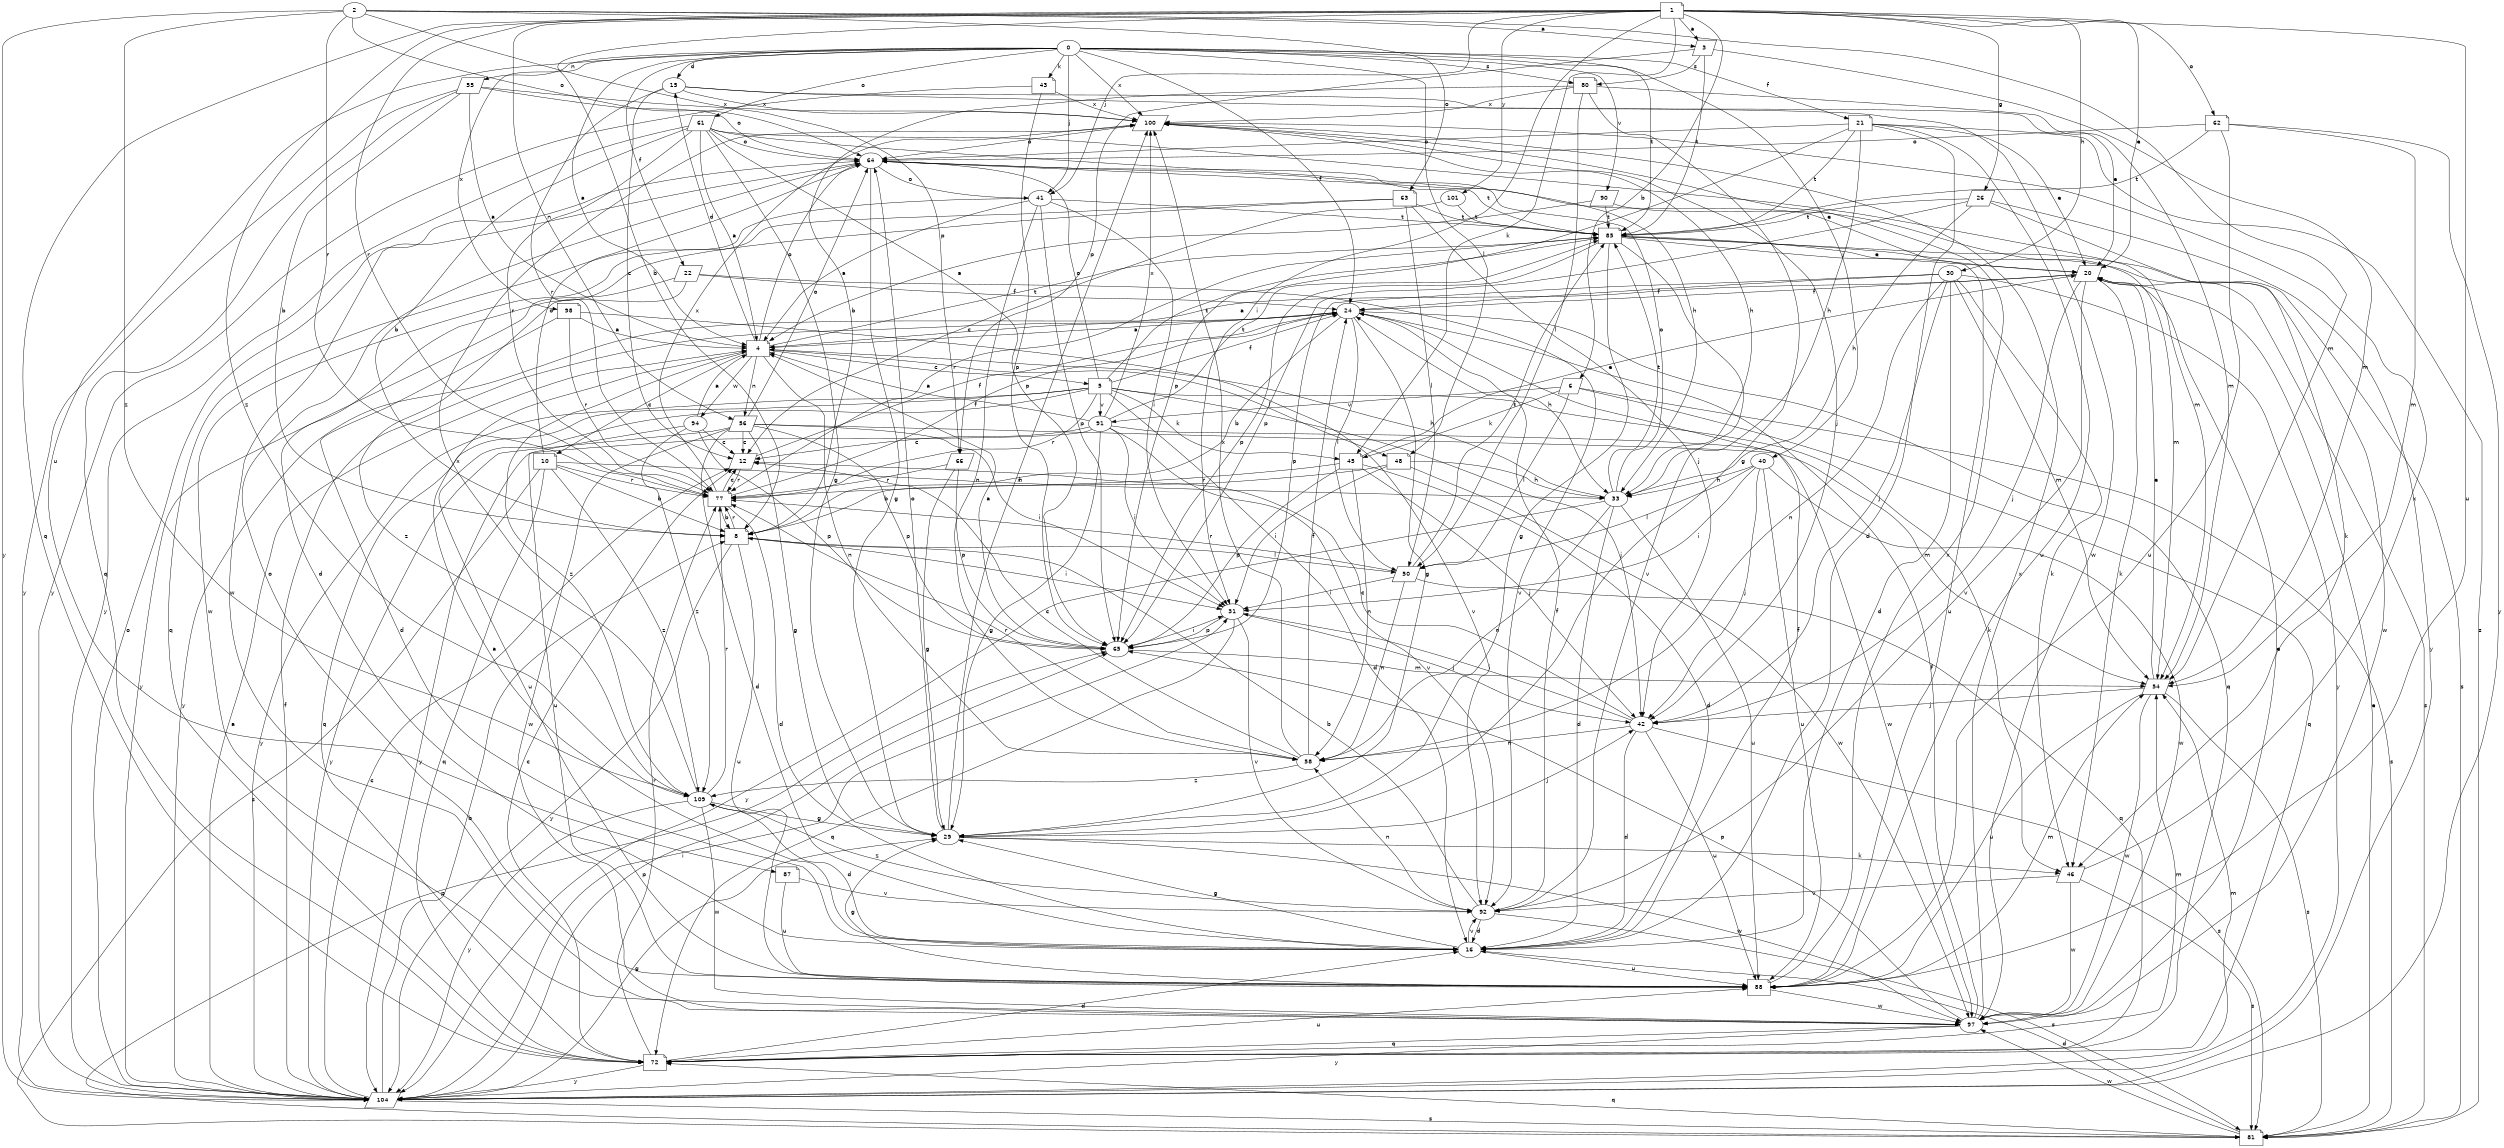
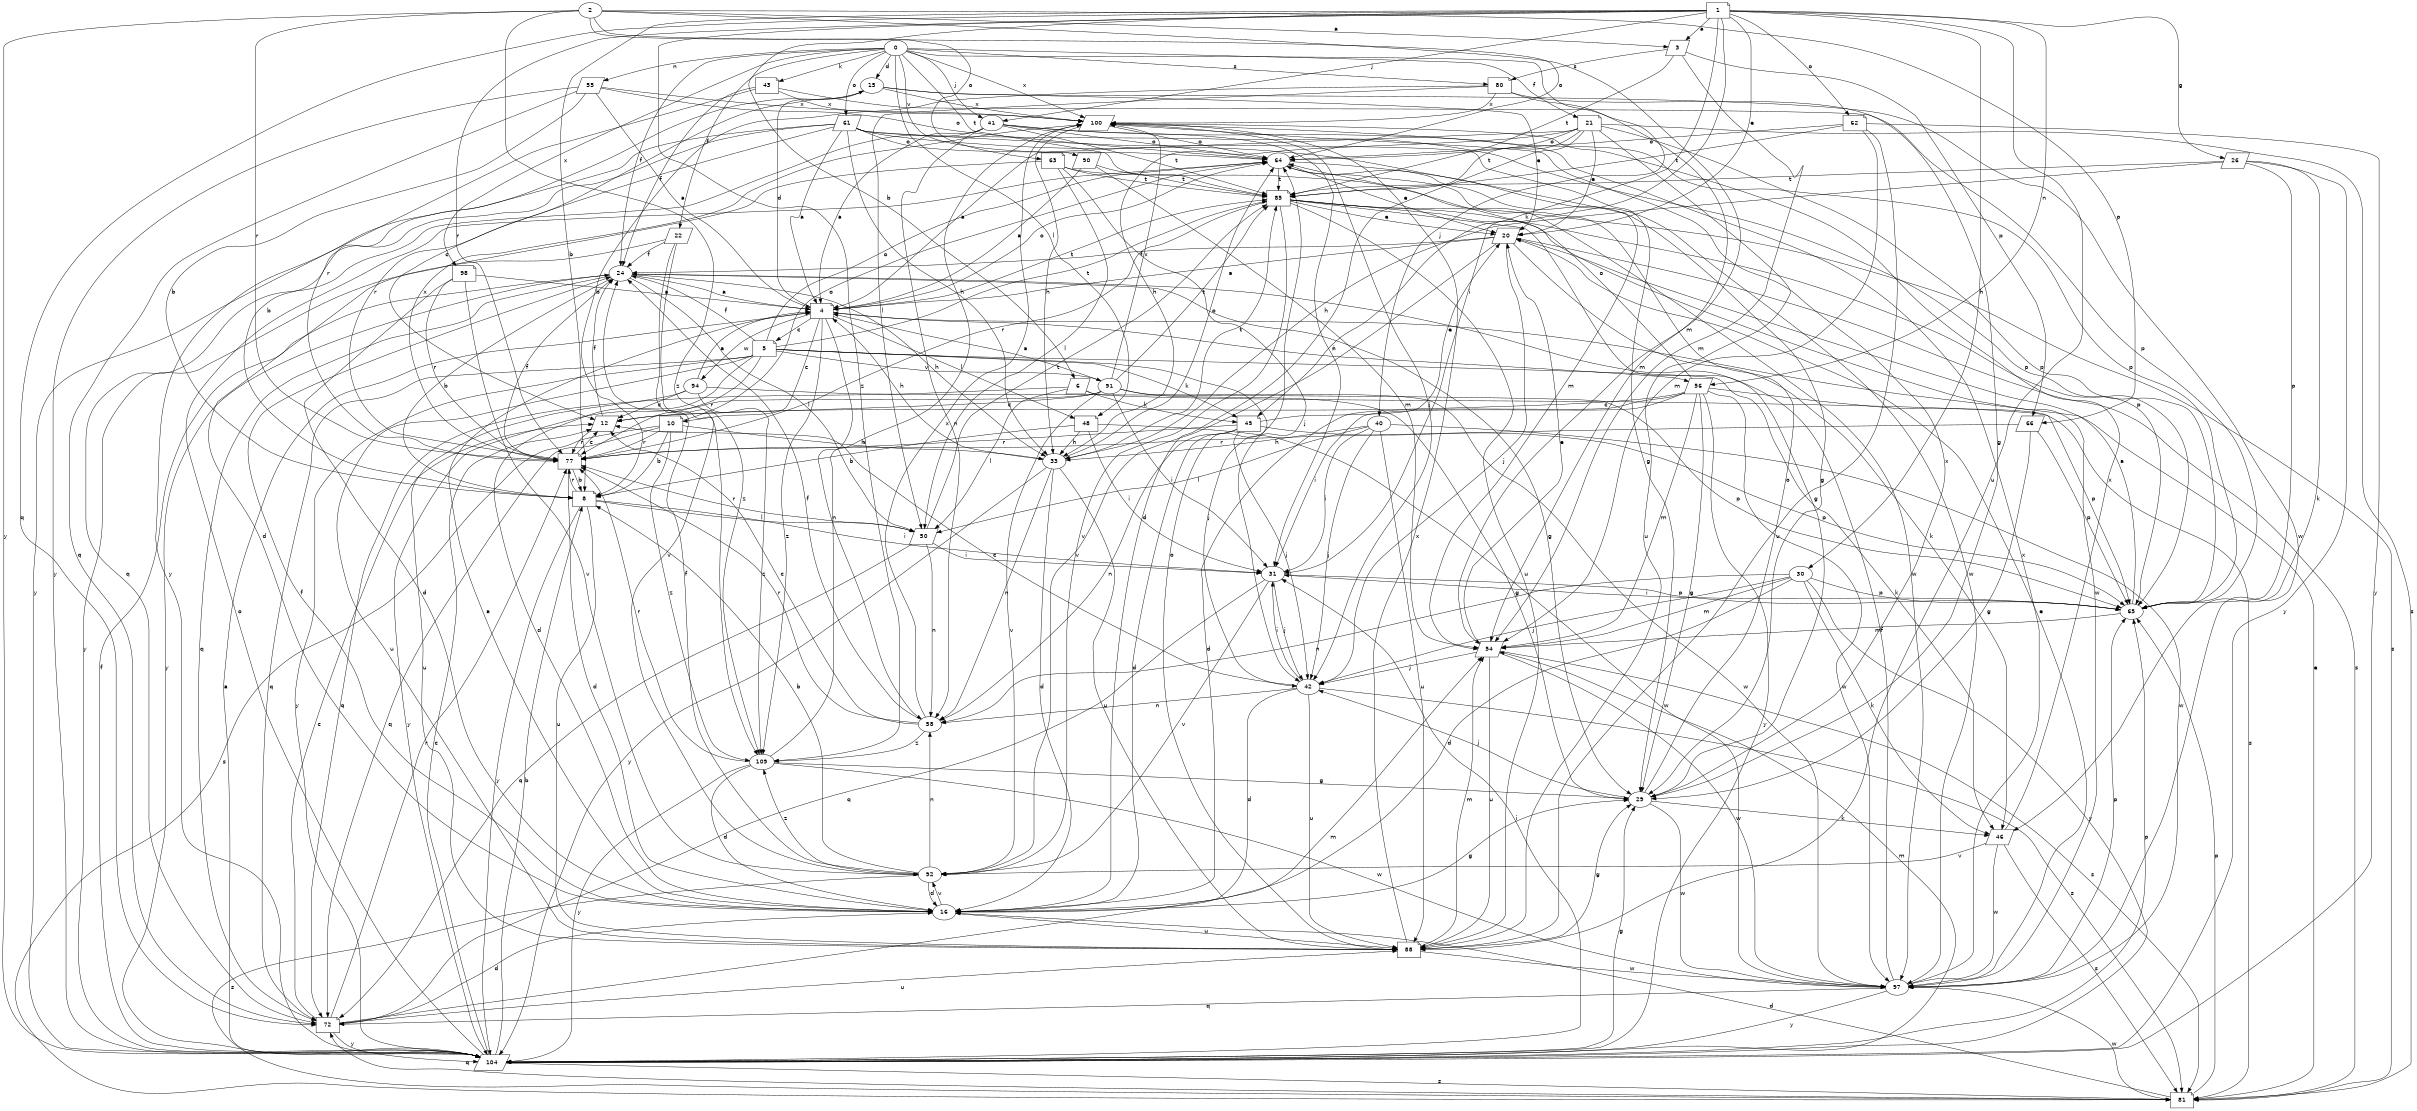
(655, 65) -> (1009, 173)
(949, 192) -> (1133, 142)
(1453, 198) -> none
(1651, 289) -> (667, 162)
(1338, 403) -> none
(787, 875) -> none
